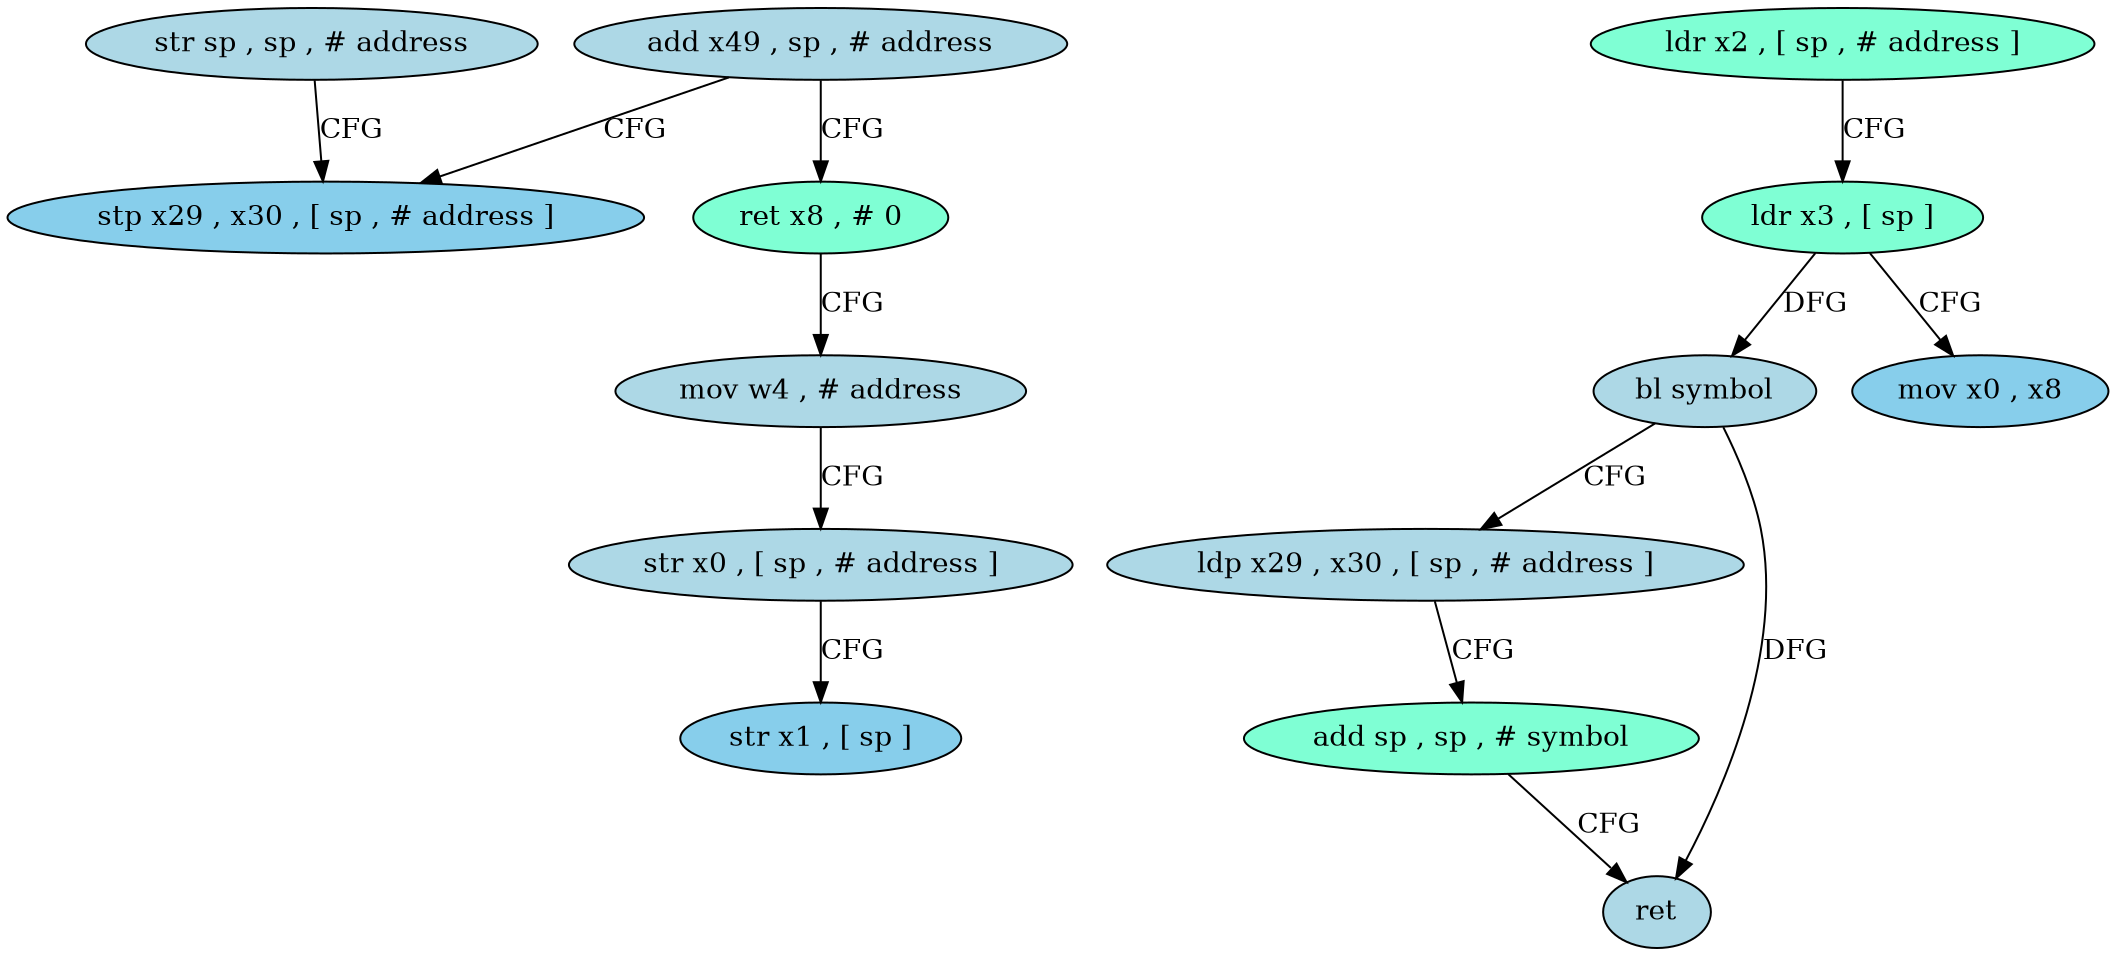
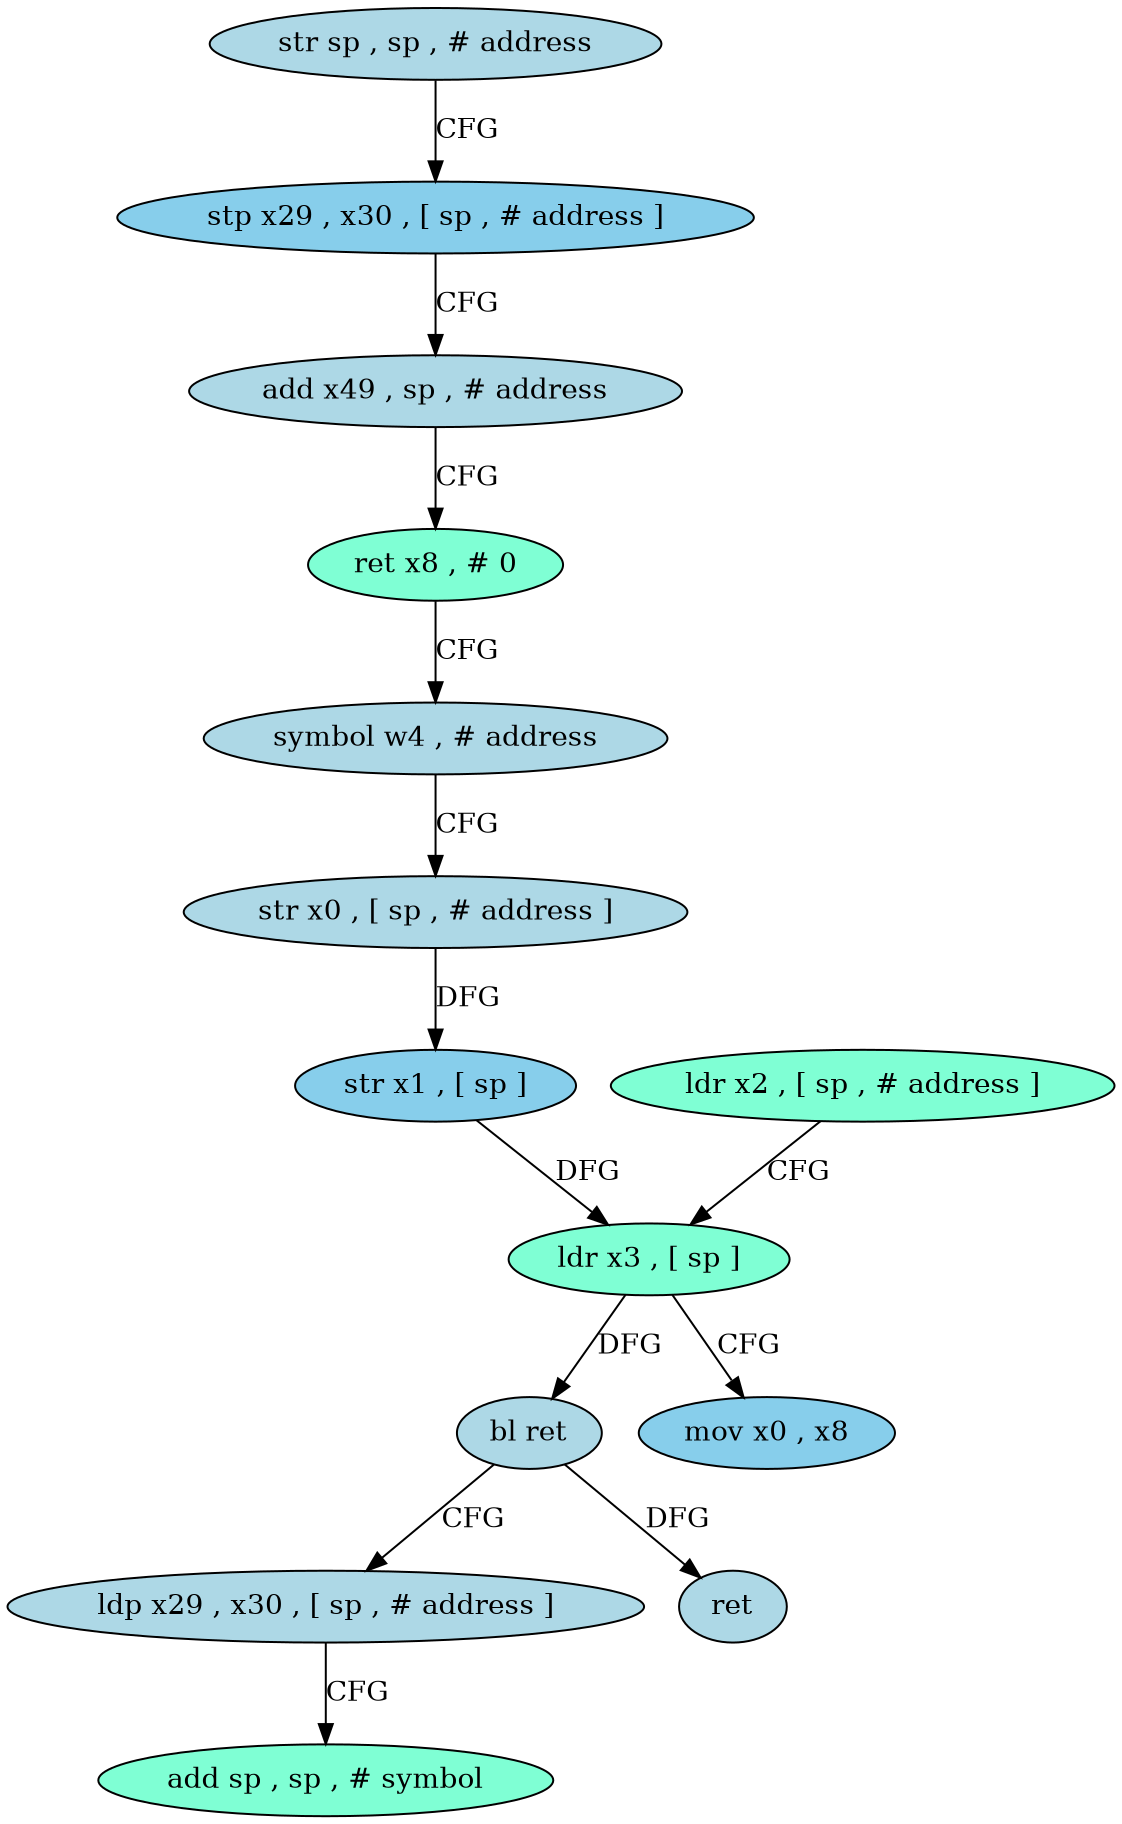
(584, 127) -> (436, 294)
(821, 391) -> (436, 738)
(1705, 391) -> (529, 1433)
(853, 652) -> (469, 999)
(1560, 821) -> none
none -> (534, 1166)
